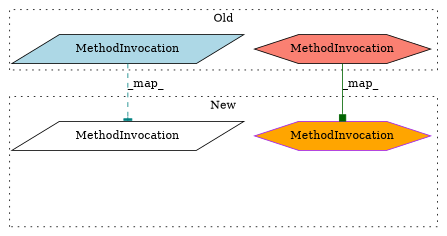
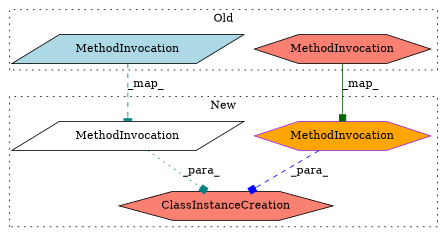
none -> (226, 206)
